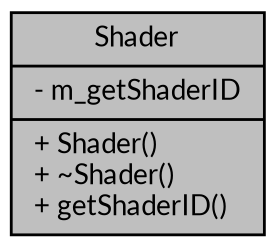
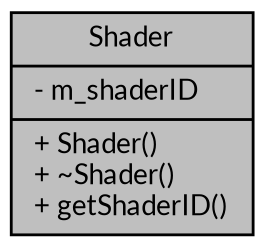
(138, 91) -> (117, 91)
